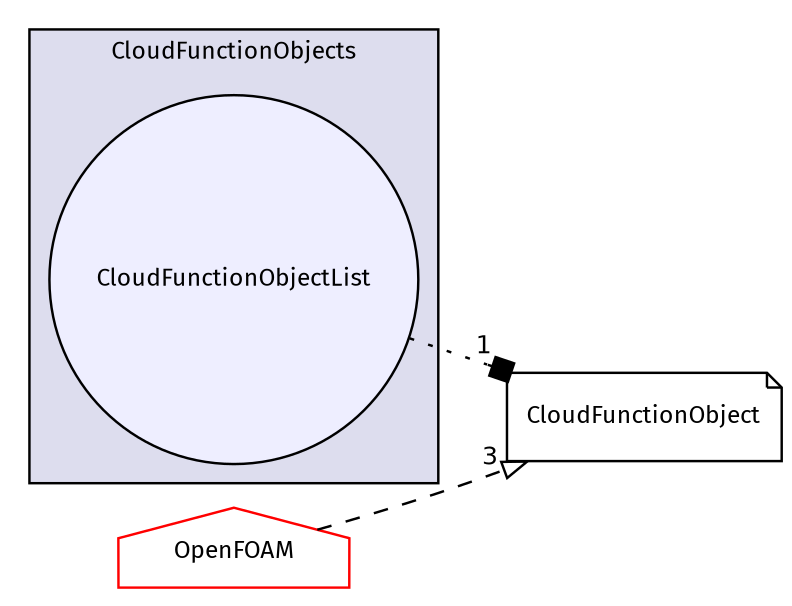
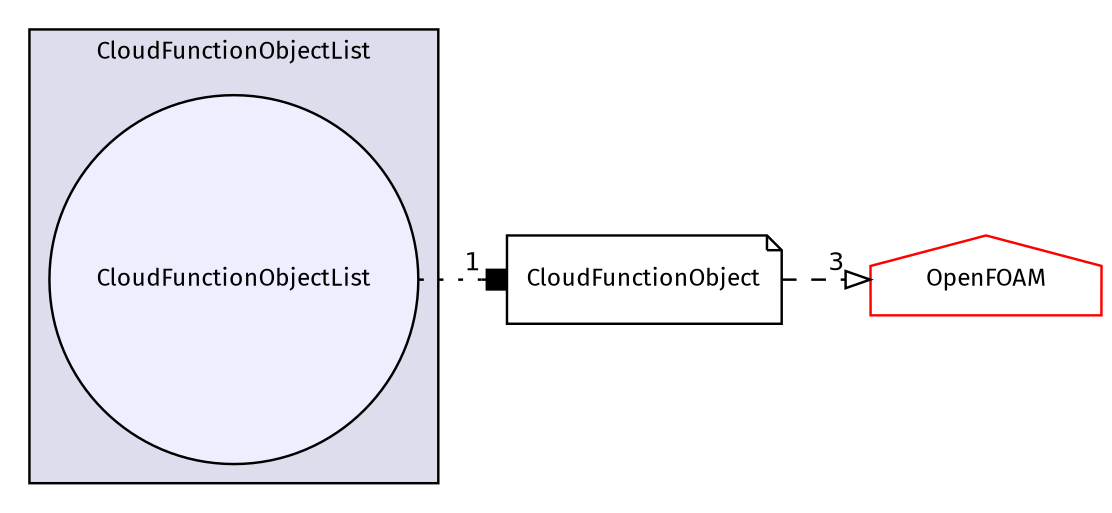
(234, 53) -> (234, 53)
(411, 502) -> (813, 280)
